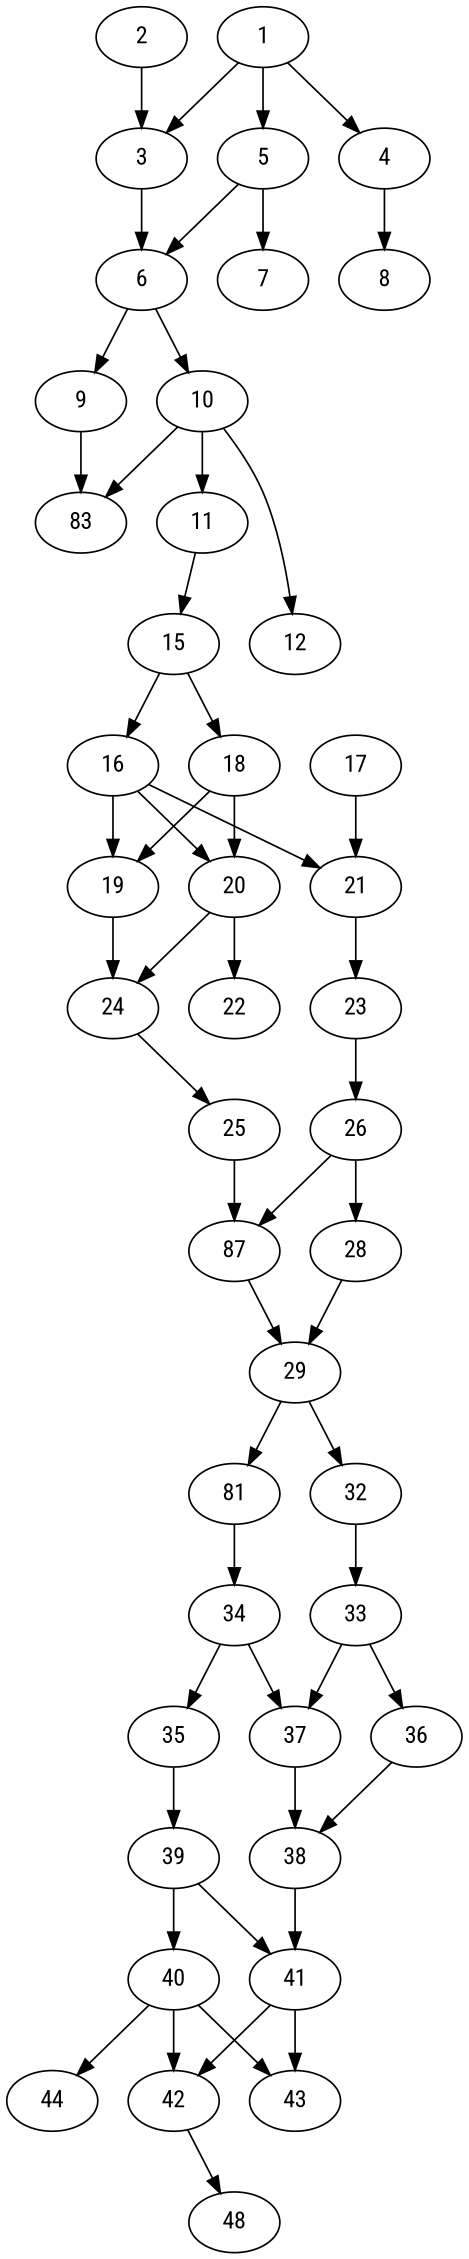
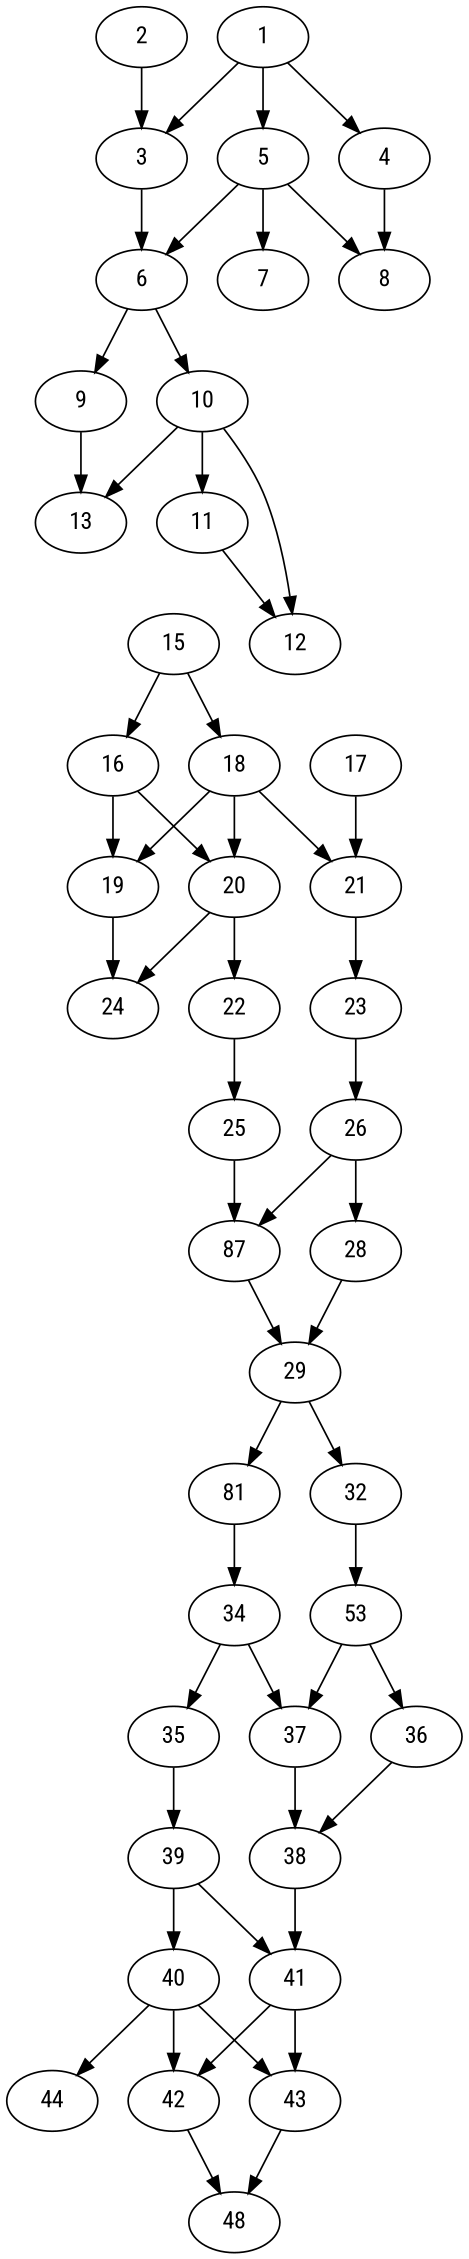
none -> (317, 213)
(81, 523) -> (81, 523)
(190, 575) -> (243, 577)
(223, 820) -> (289, 820)
(167, 1063) -> (234, 1061)
(356, 1615) -> (356, 1615)
none -> (269, 2154)
